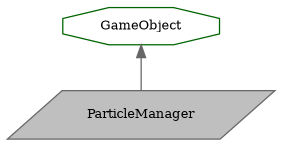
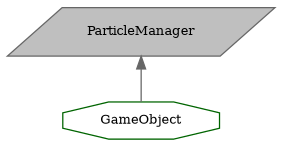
(141, 74) -> (141, 85)
